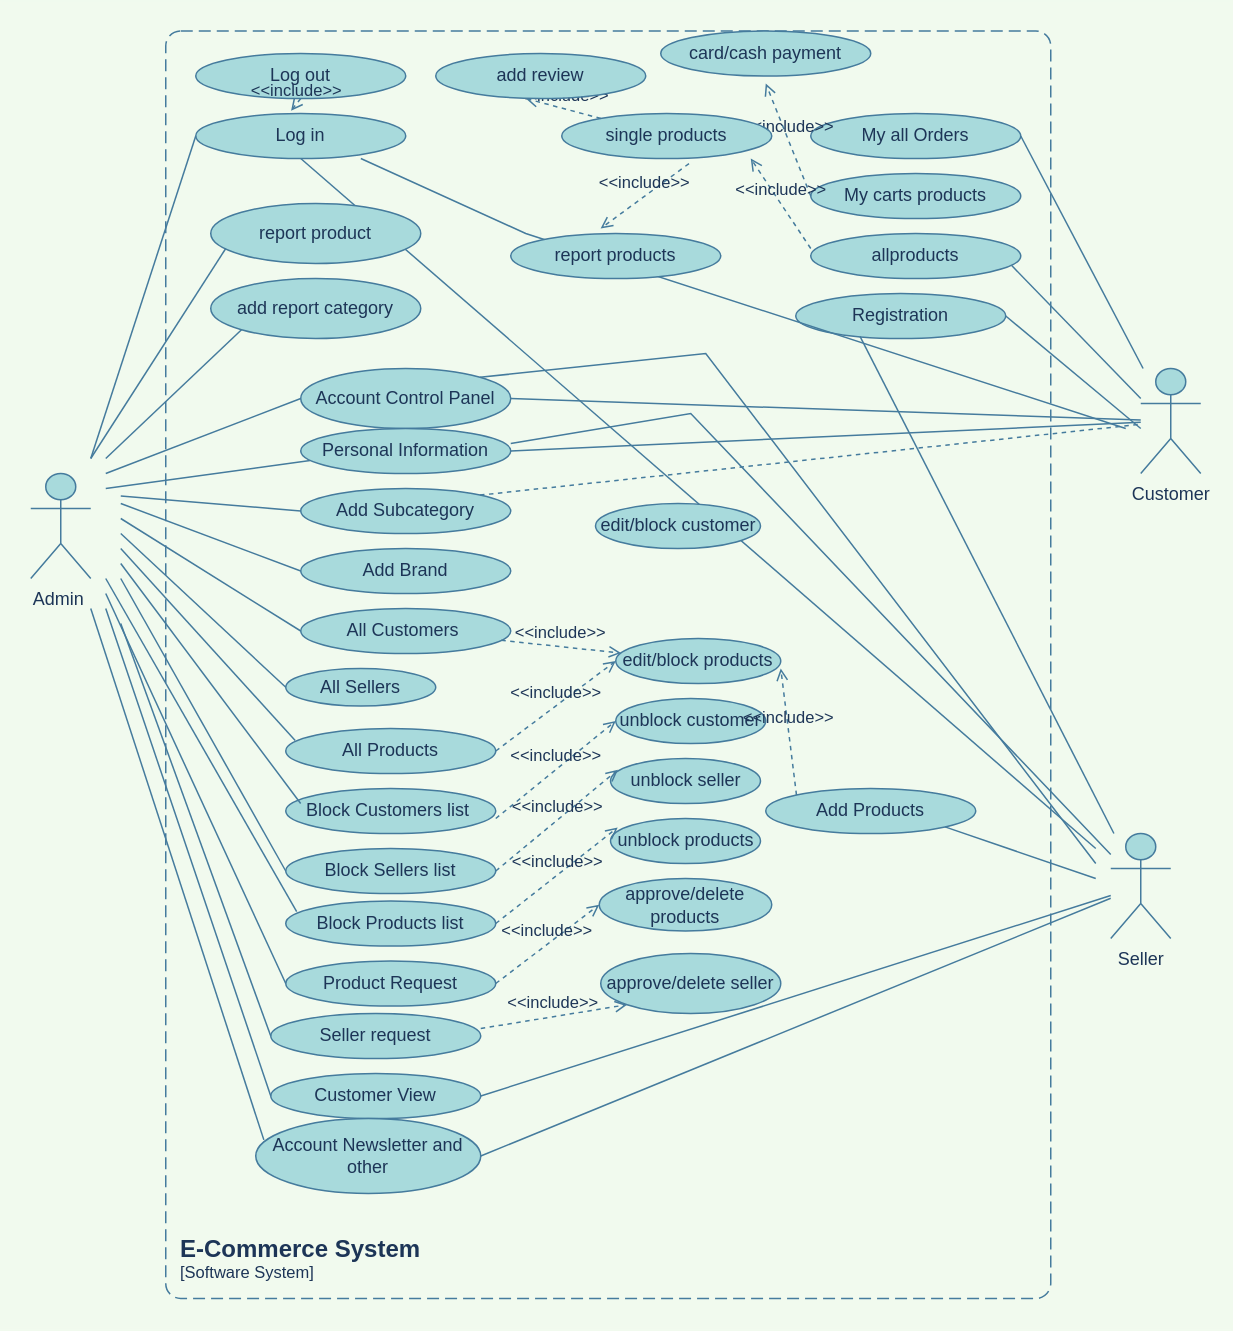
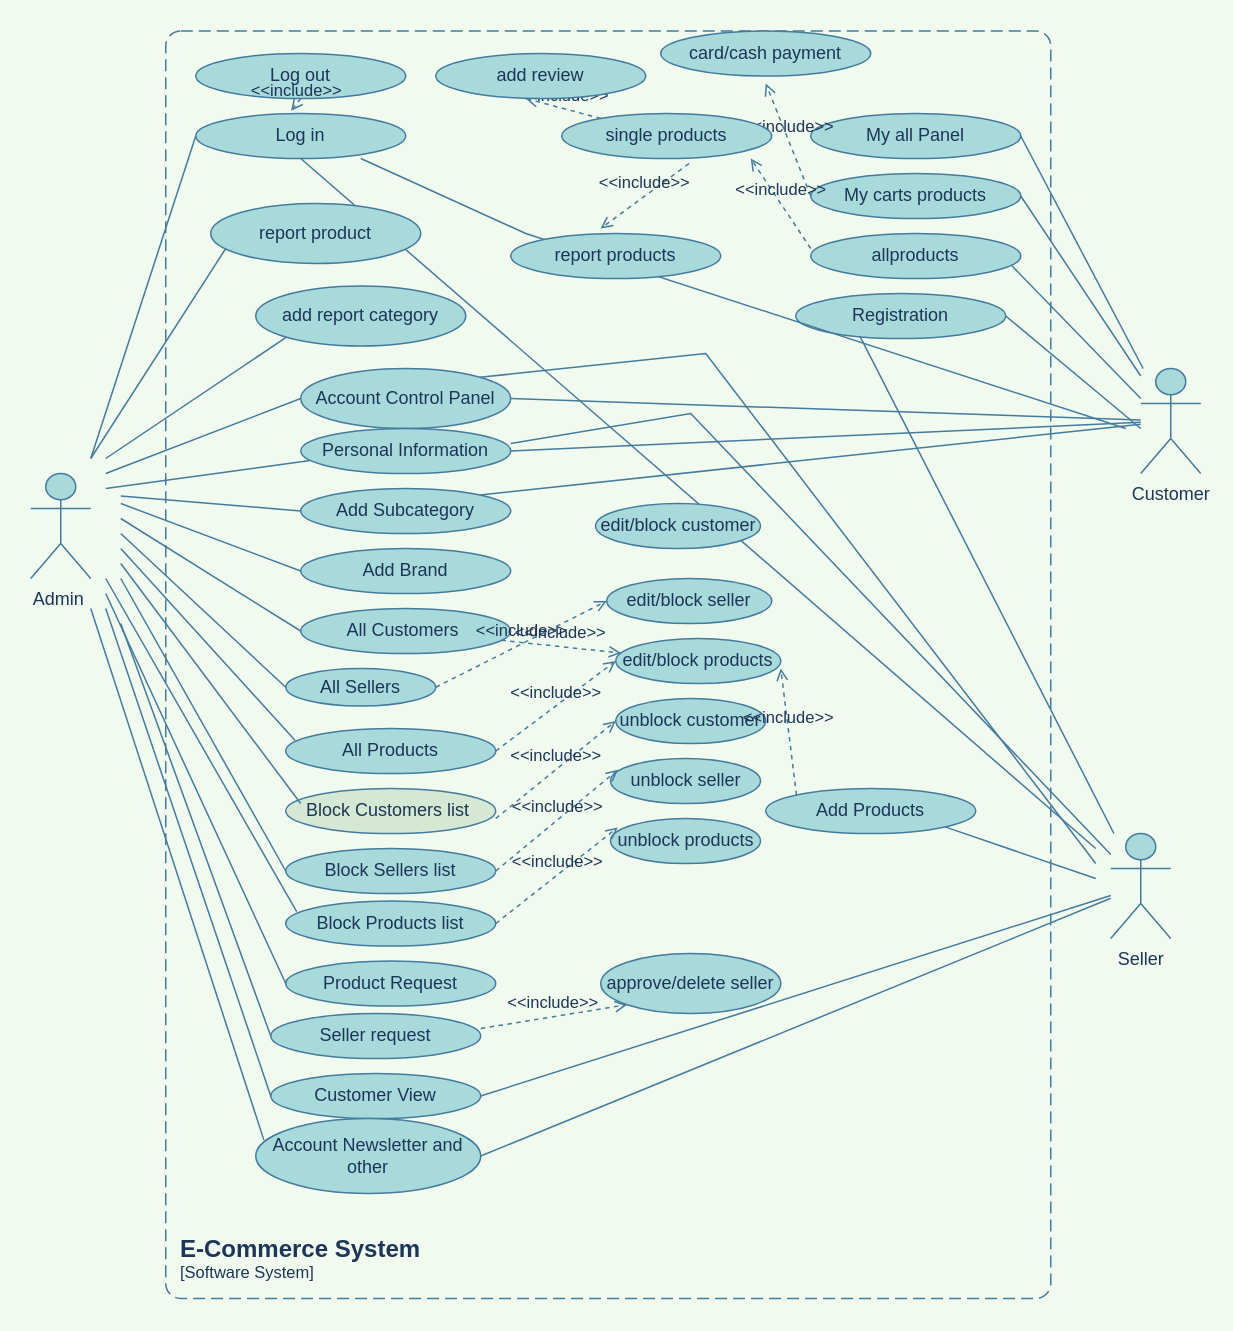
(916, 136) -> (916, 136)
none -> (1081, 286)
(316, 308) -> (361, 316)
(798, 461) -> (798, 461)
none -> (689, 601)
none -> (520, 645)
(391, 811) -> (391, 811)
(686, 905) -> none
(546, 945) -> none
